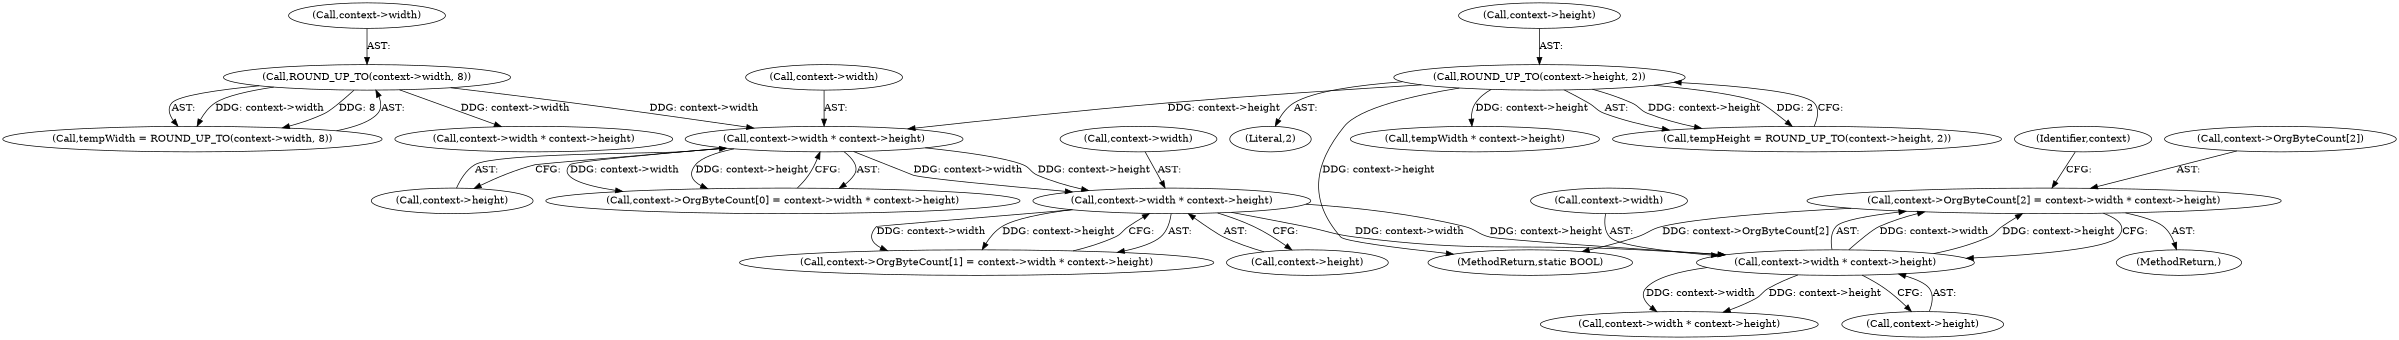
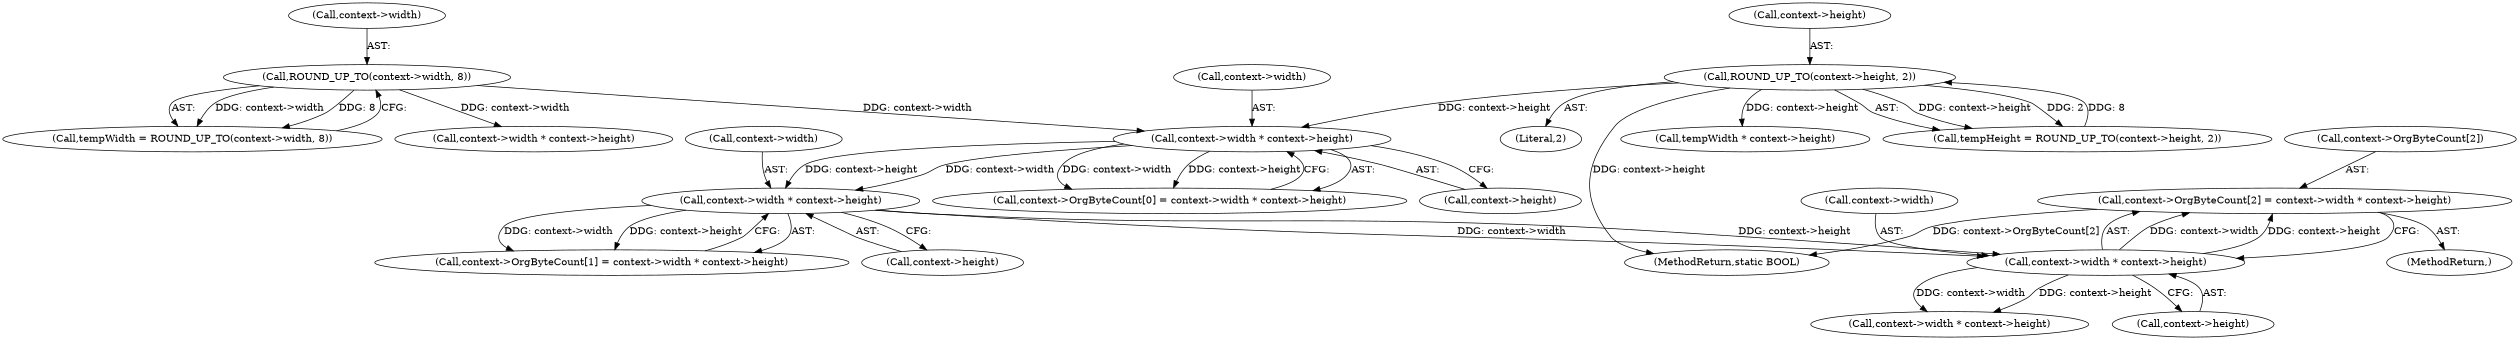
(395, 108) -> (396, 108)
(1832, 108) -> (2107, 108)
(2083, 139) -> none
